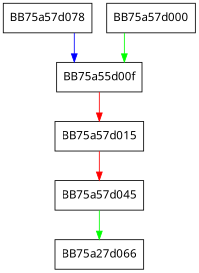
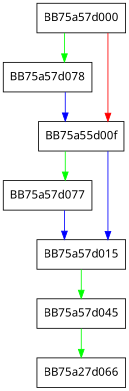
none -> (64, 43)
(124, 43) -> (108, 73)
(99, 103) -> (108, 191)
(99, 162) -> (81, 280)
none -> (48, 195)
